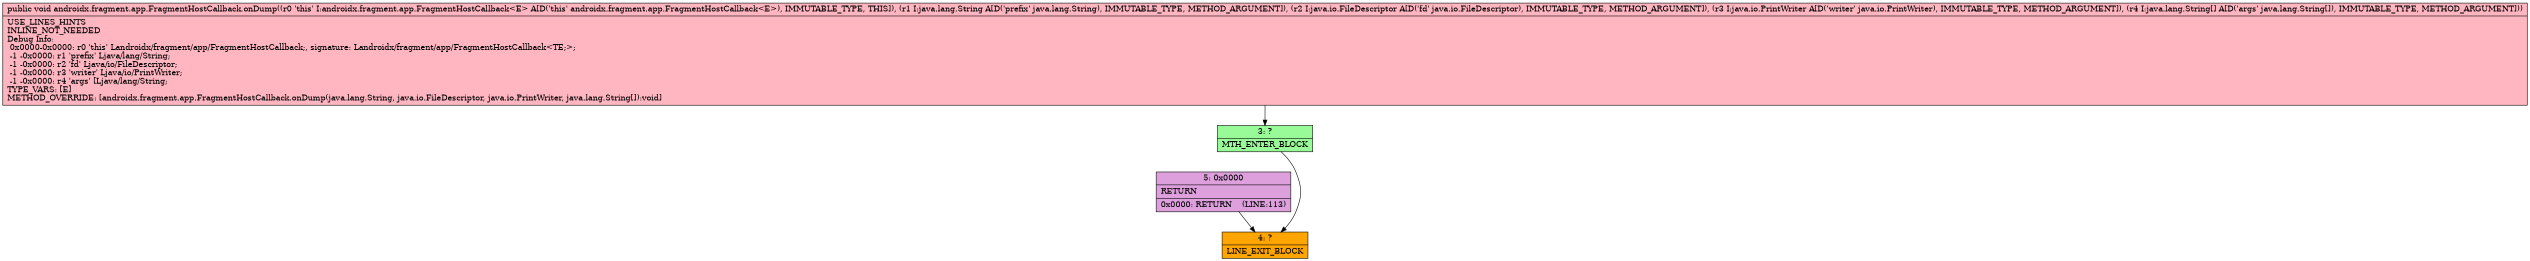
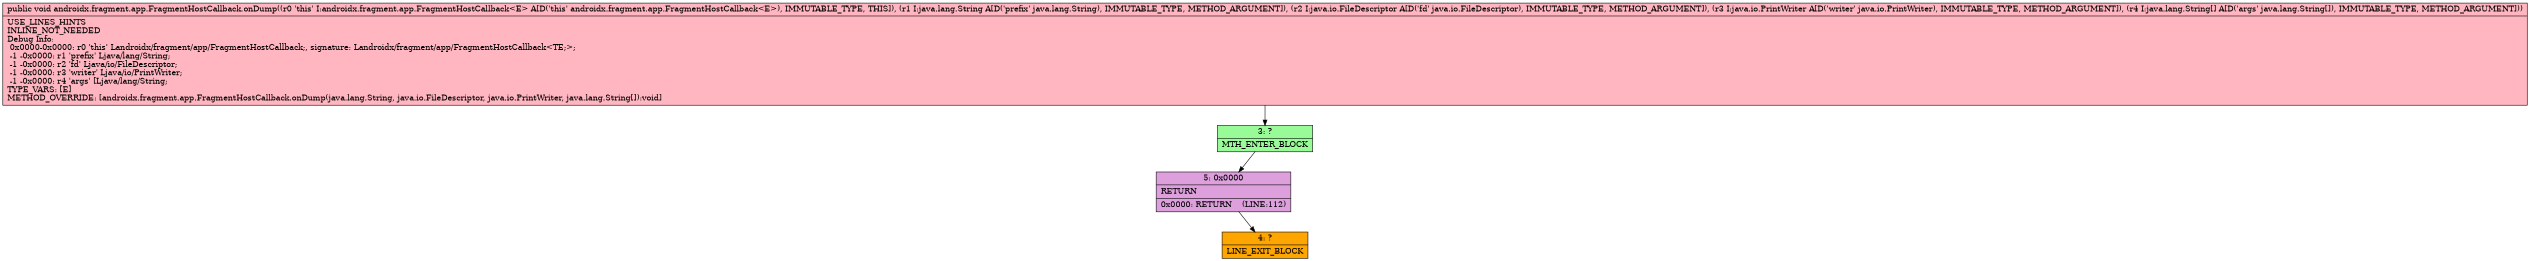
(1301, 189) -> (1249, 160)
(1224, 205) -> (1224, 205)
